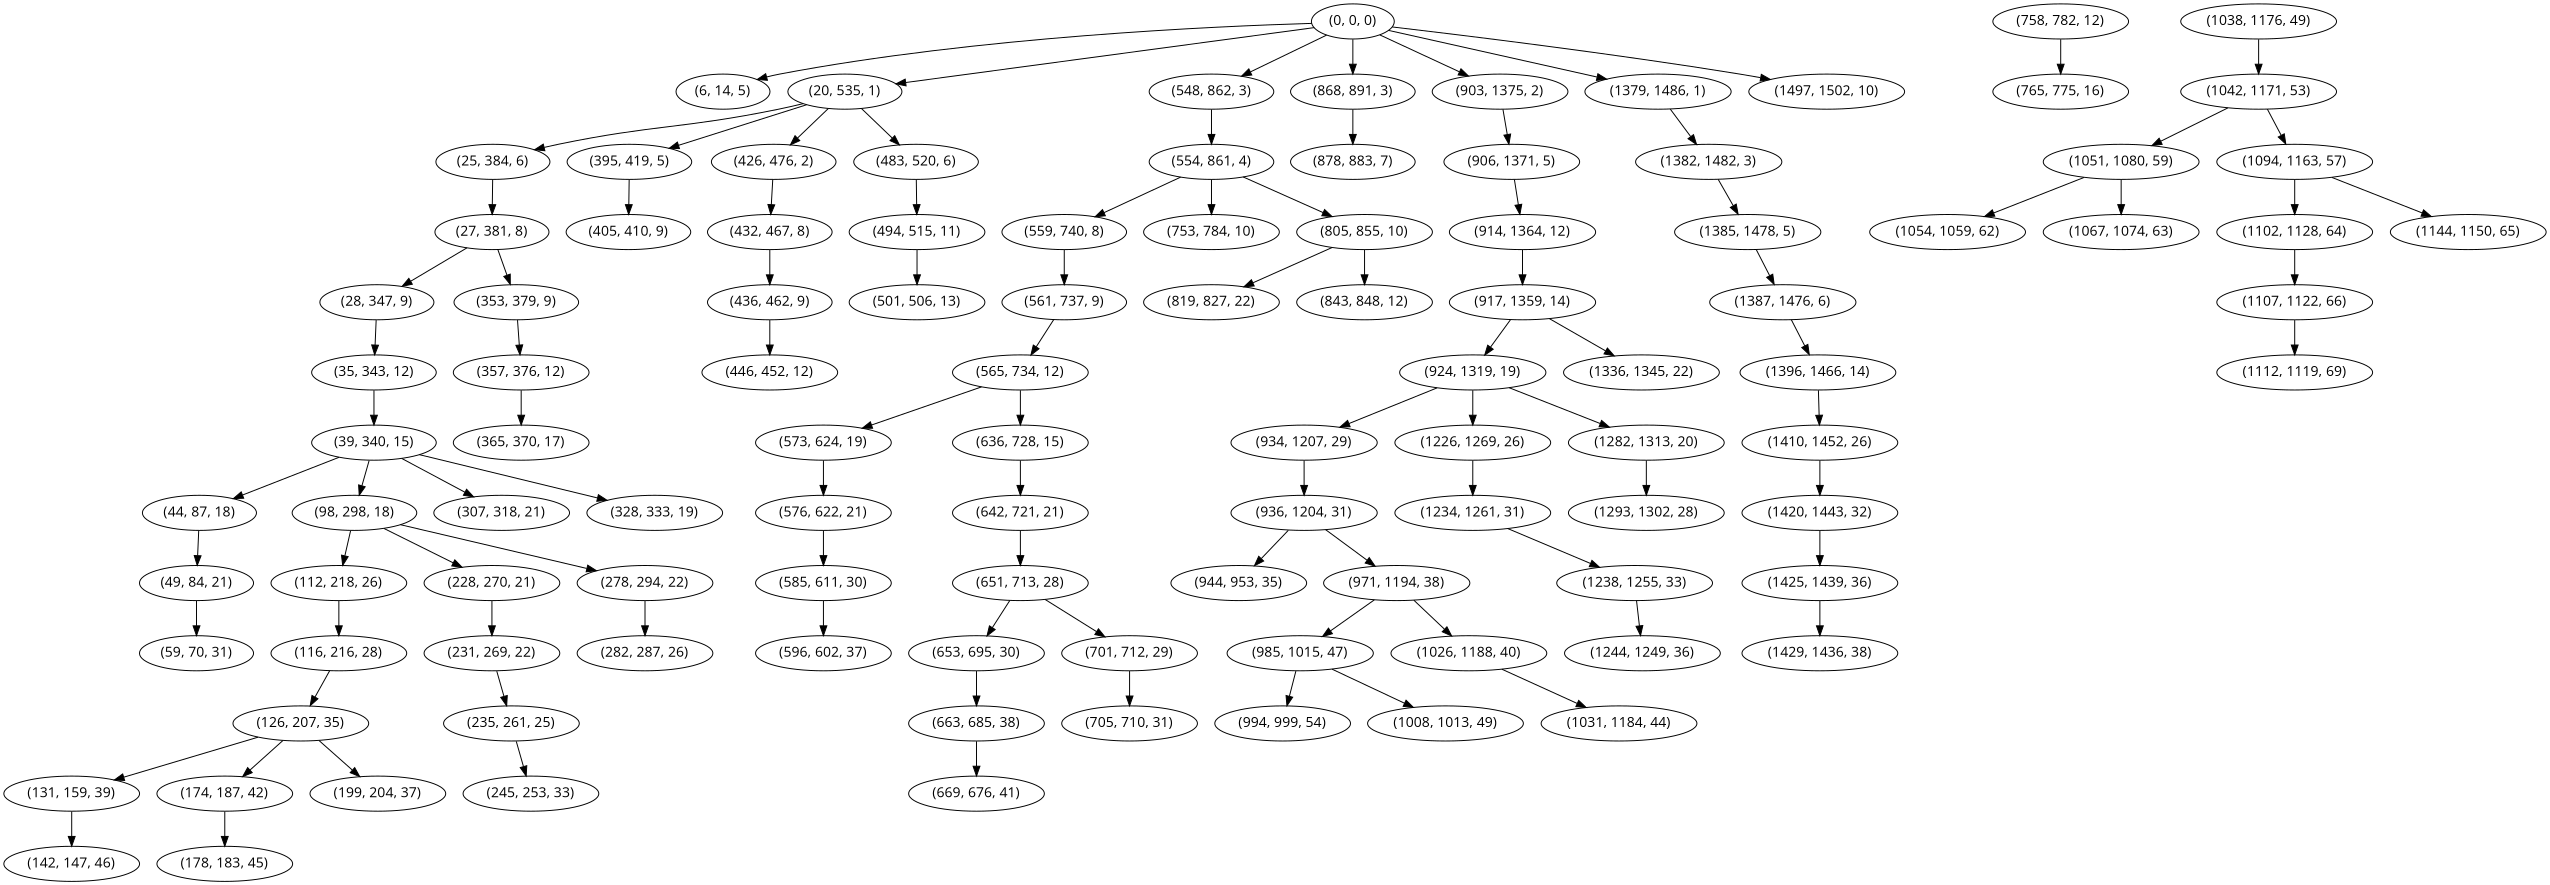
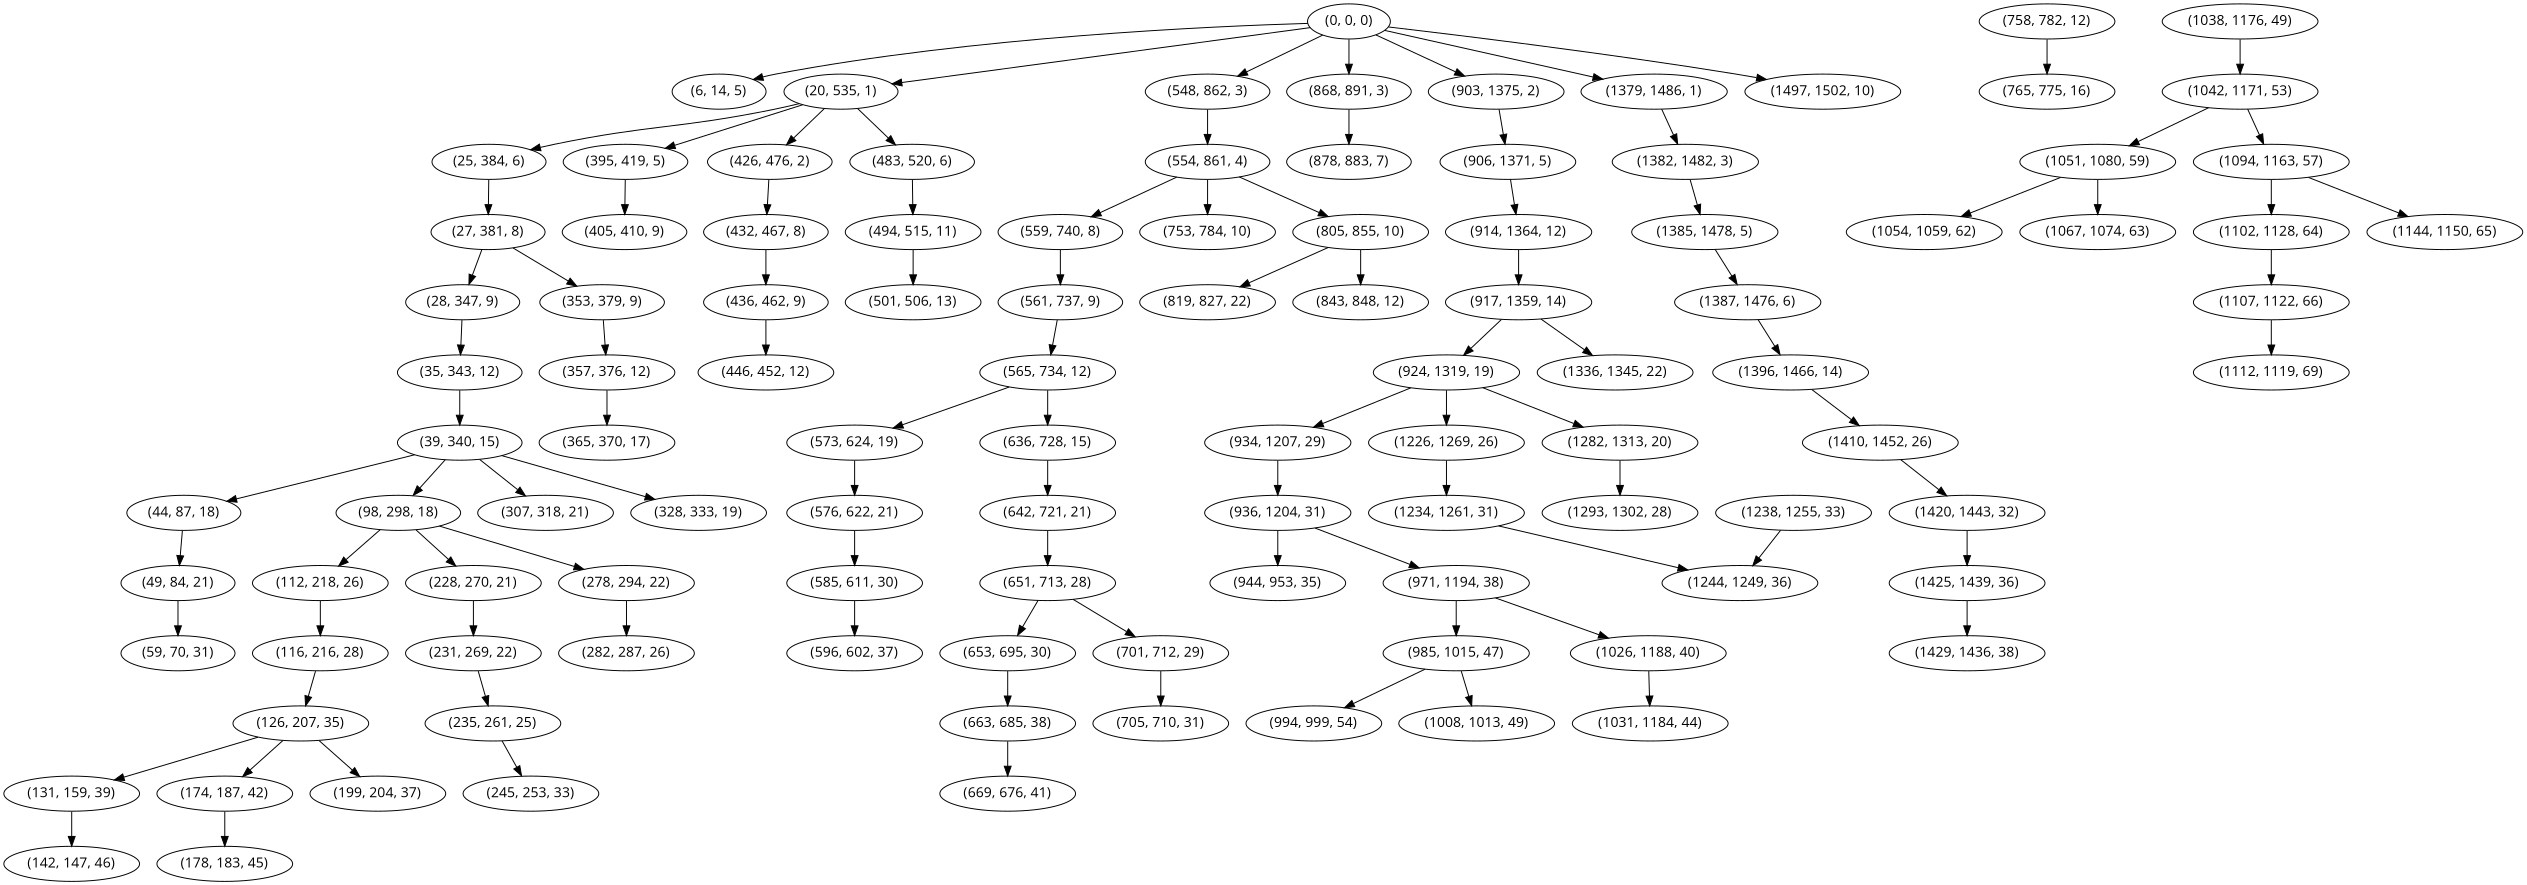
(1549, 546) -> (1588, 547)
